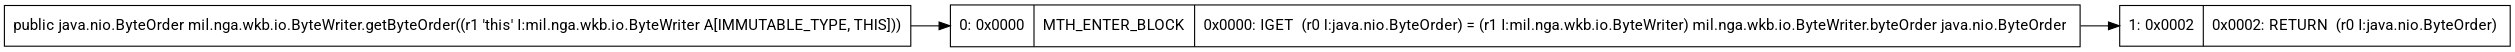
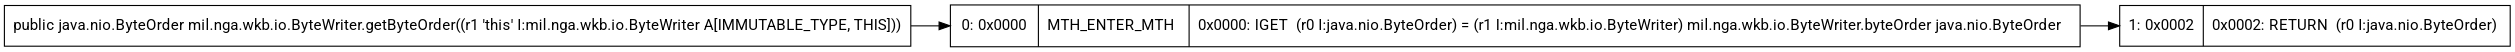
(1114, 25) -> (1111, 25)
